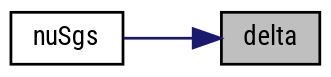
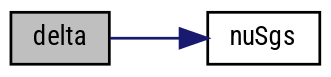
(158, 38) -> (145, 38)
